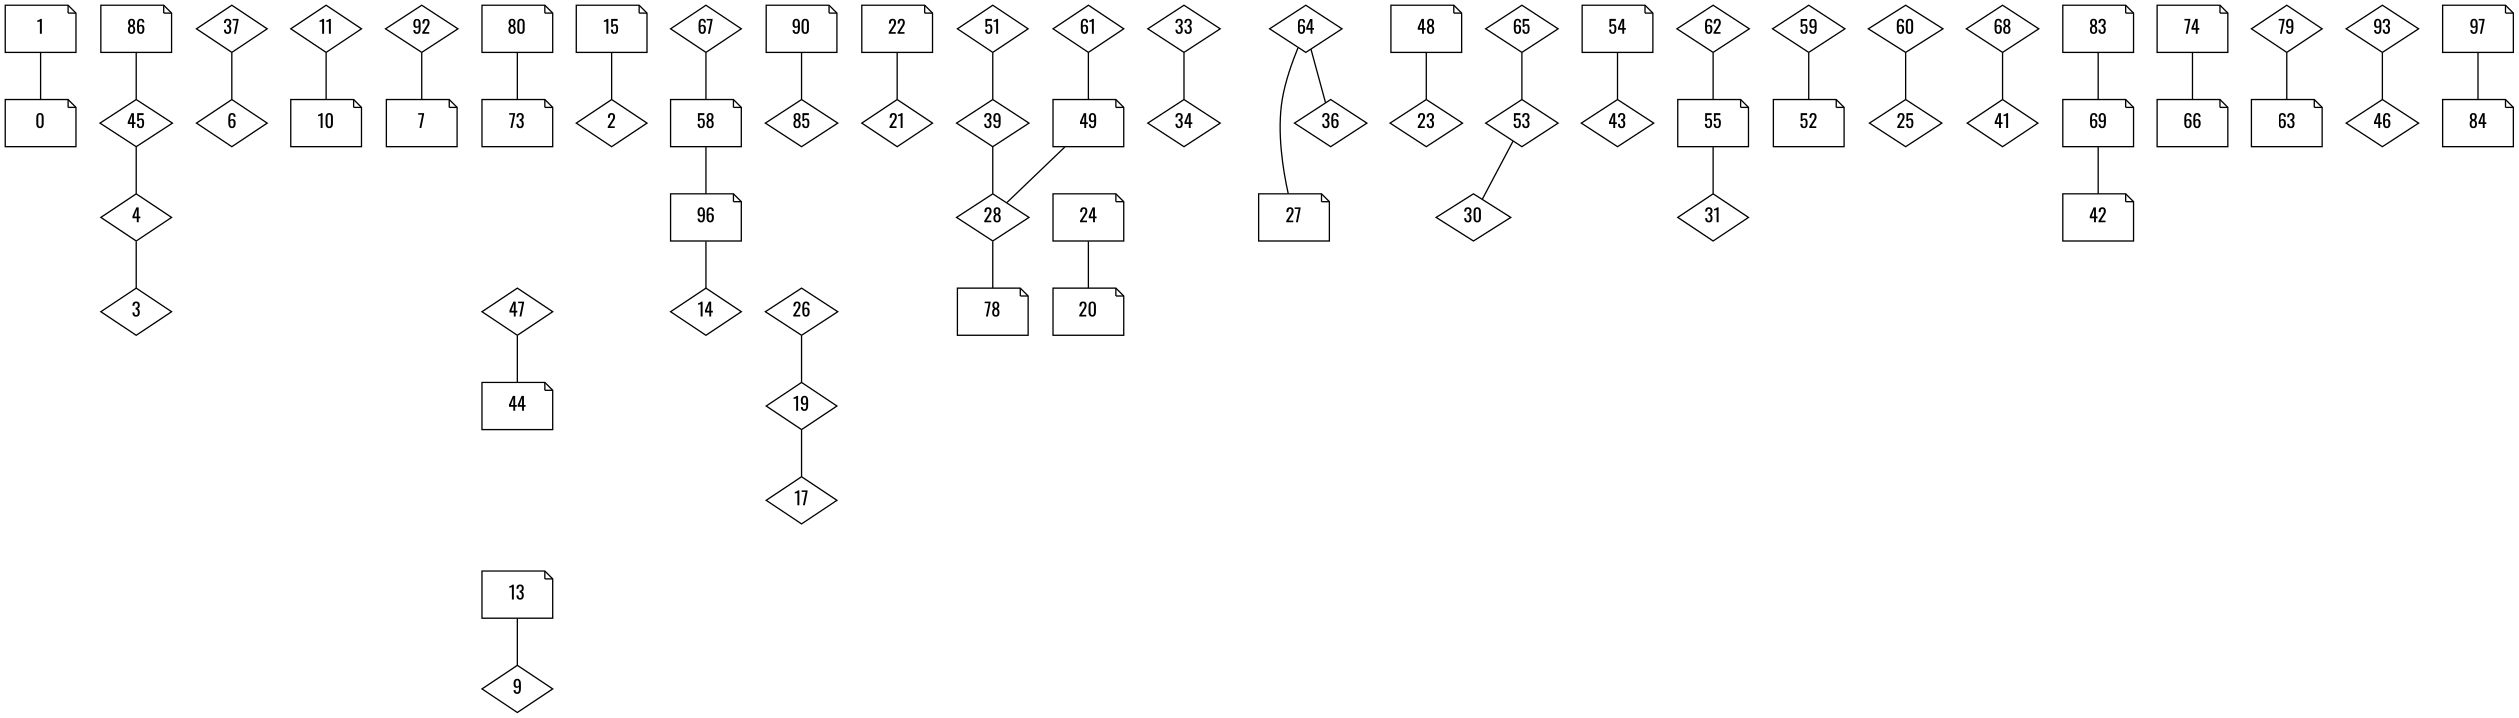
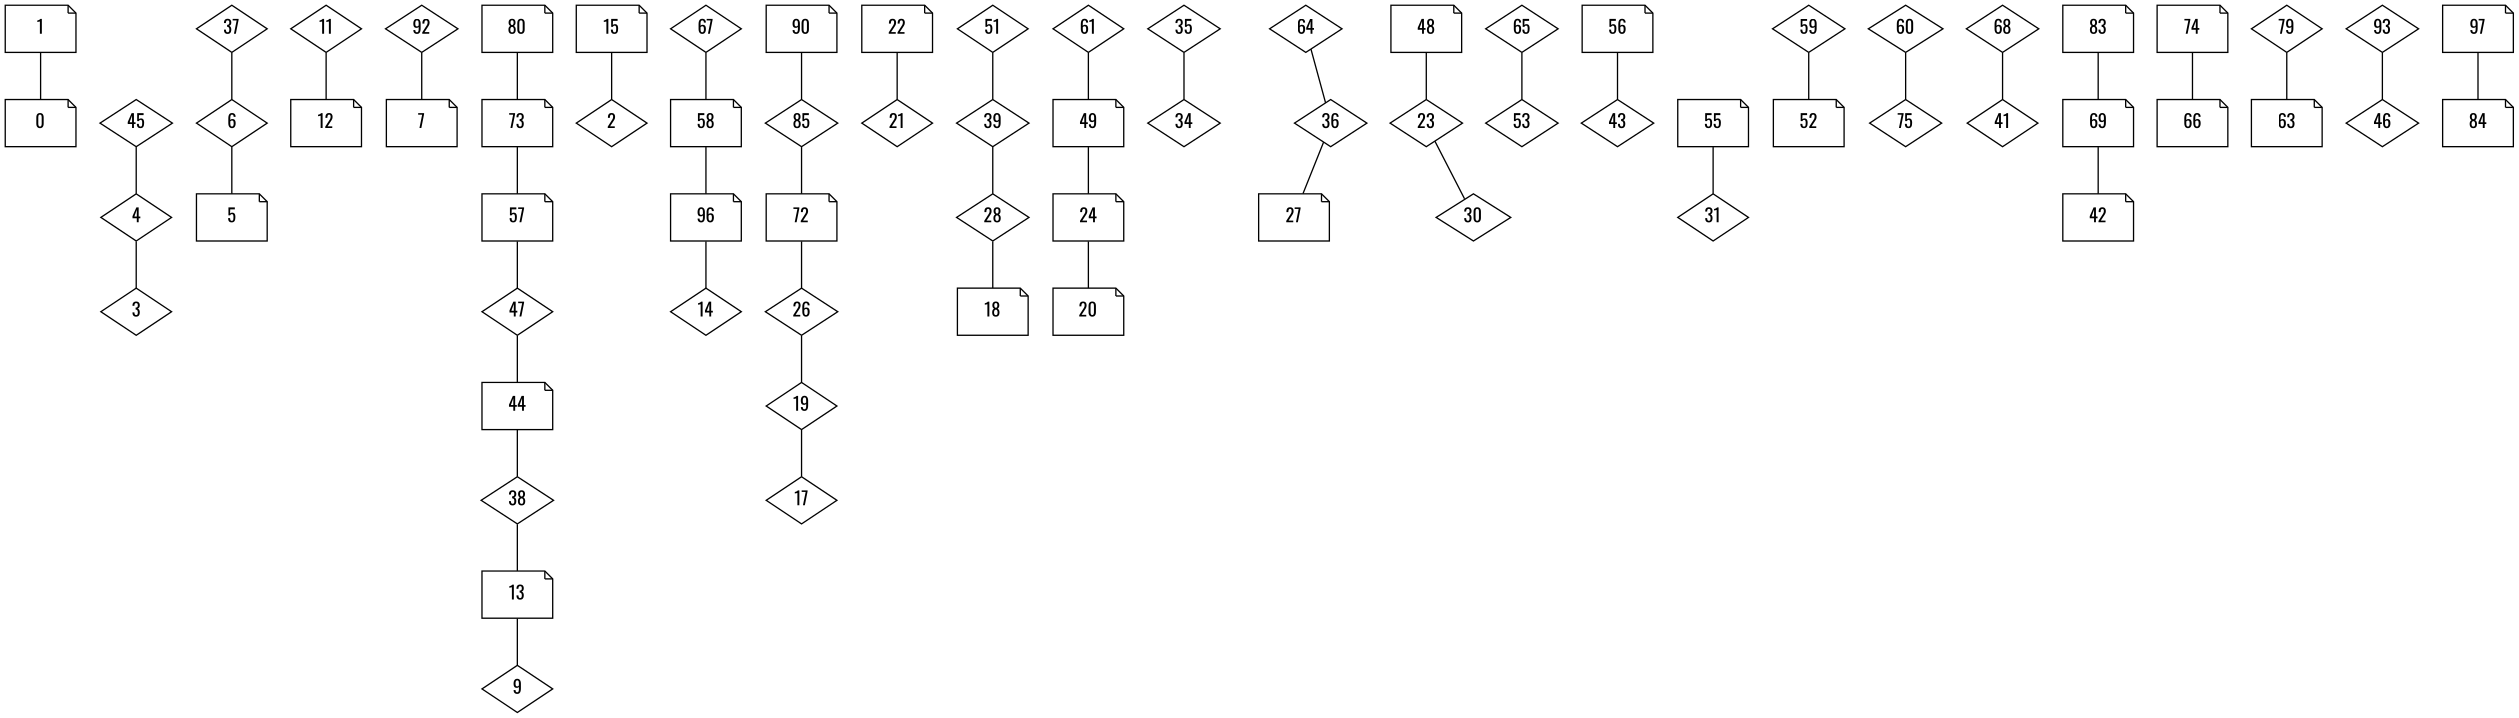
(136, 29) -> none
(1184, 29) -> (1184, 29)
(1618, 29) -> (1618, 29)
(1713, 29) -> none
(1280, 120) -> (1313, 168)
(326, 123) -> (326, 123)
(1906, 123) -> (1906, 123)
(1498, 170) -> (1450, 170)
(1036, 175) -> (1088, 170)
none -> (232, 217)
none -> (517, 217)
none -> (802, 217)
(993, 312) -> (993, 312)
none -> (517, 500)
